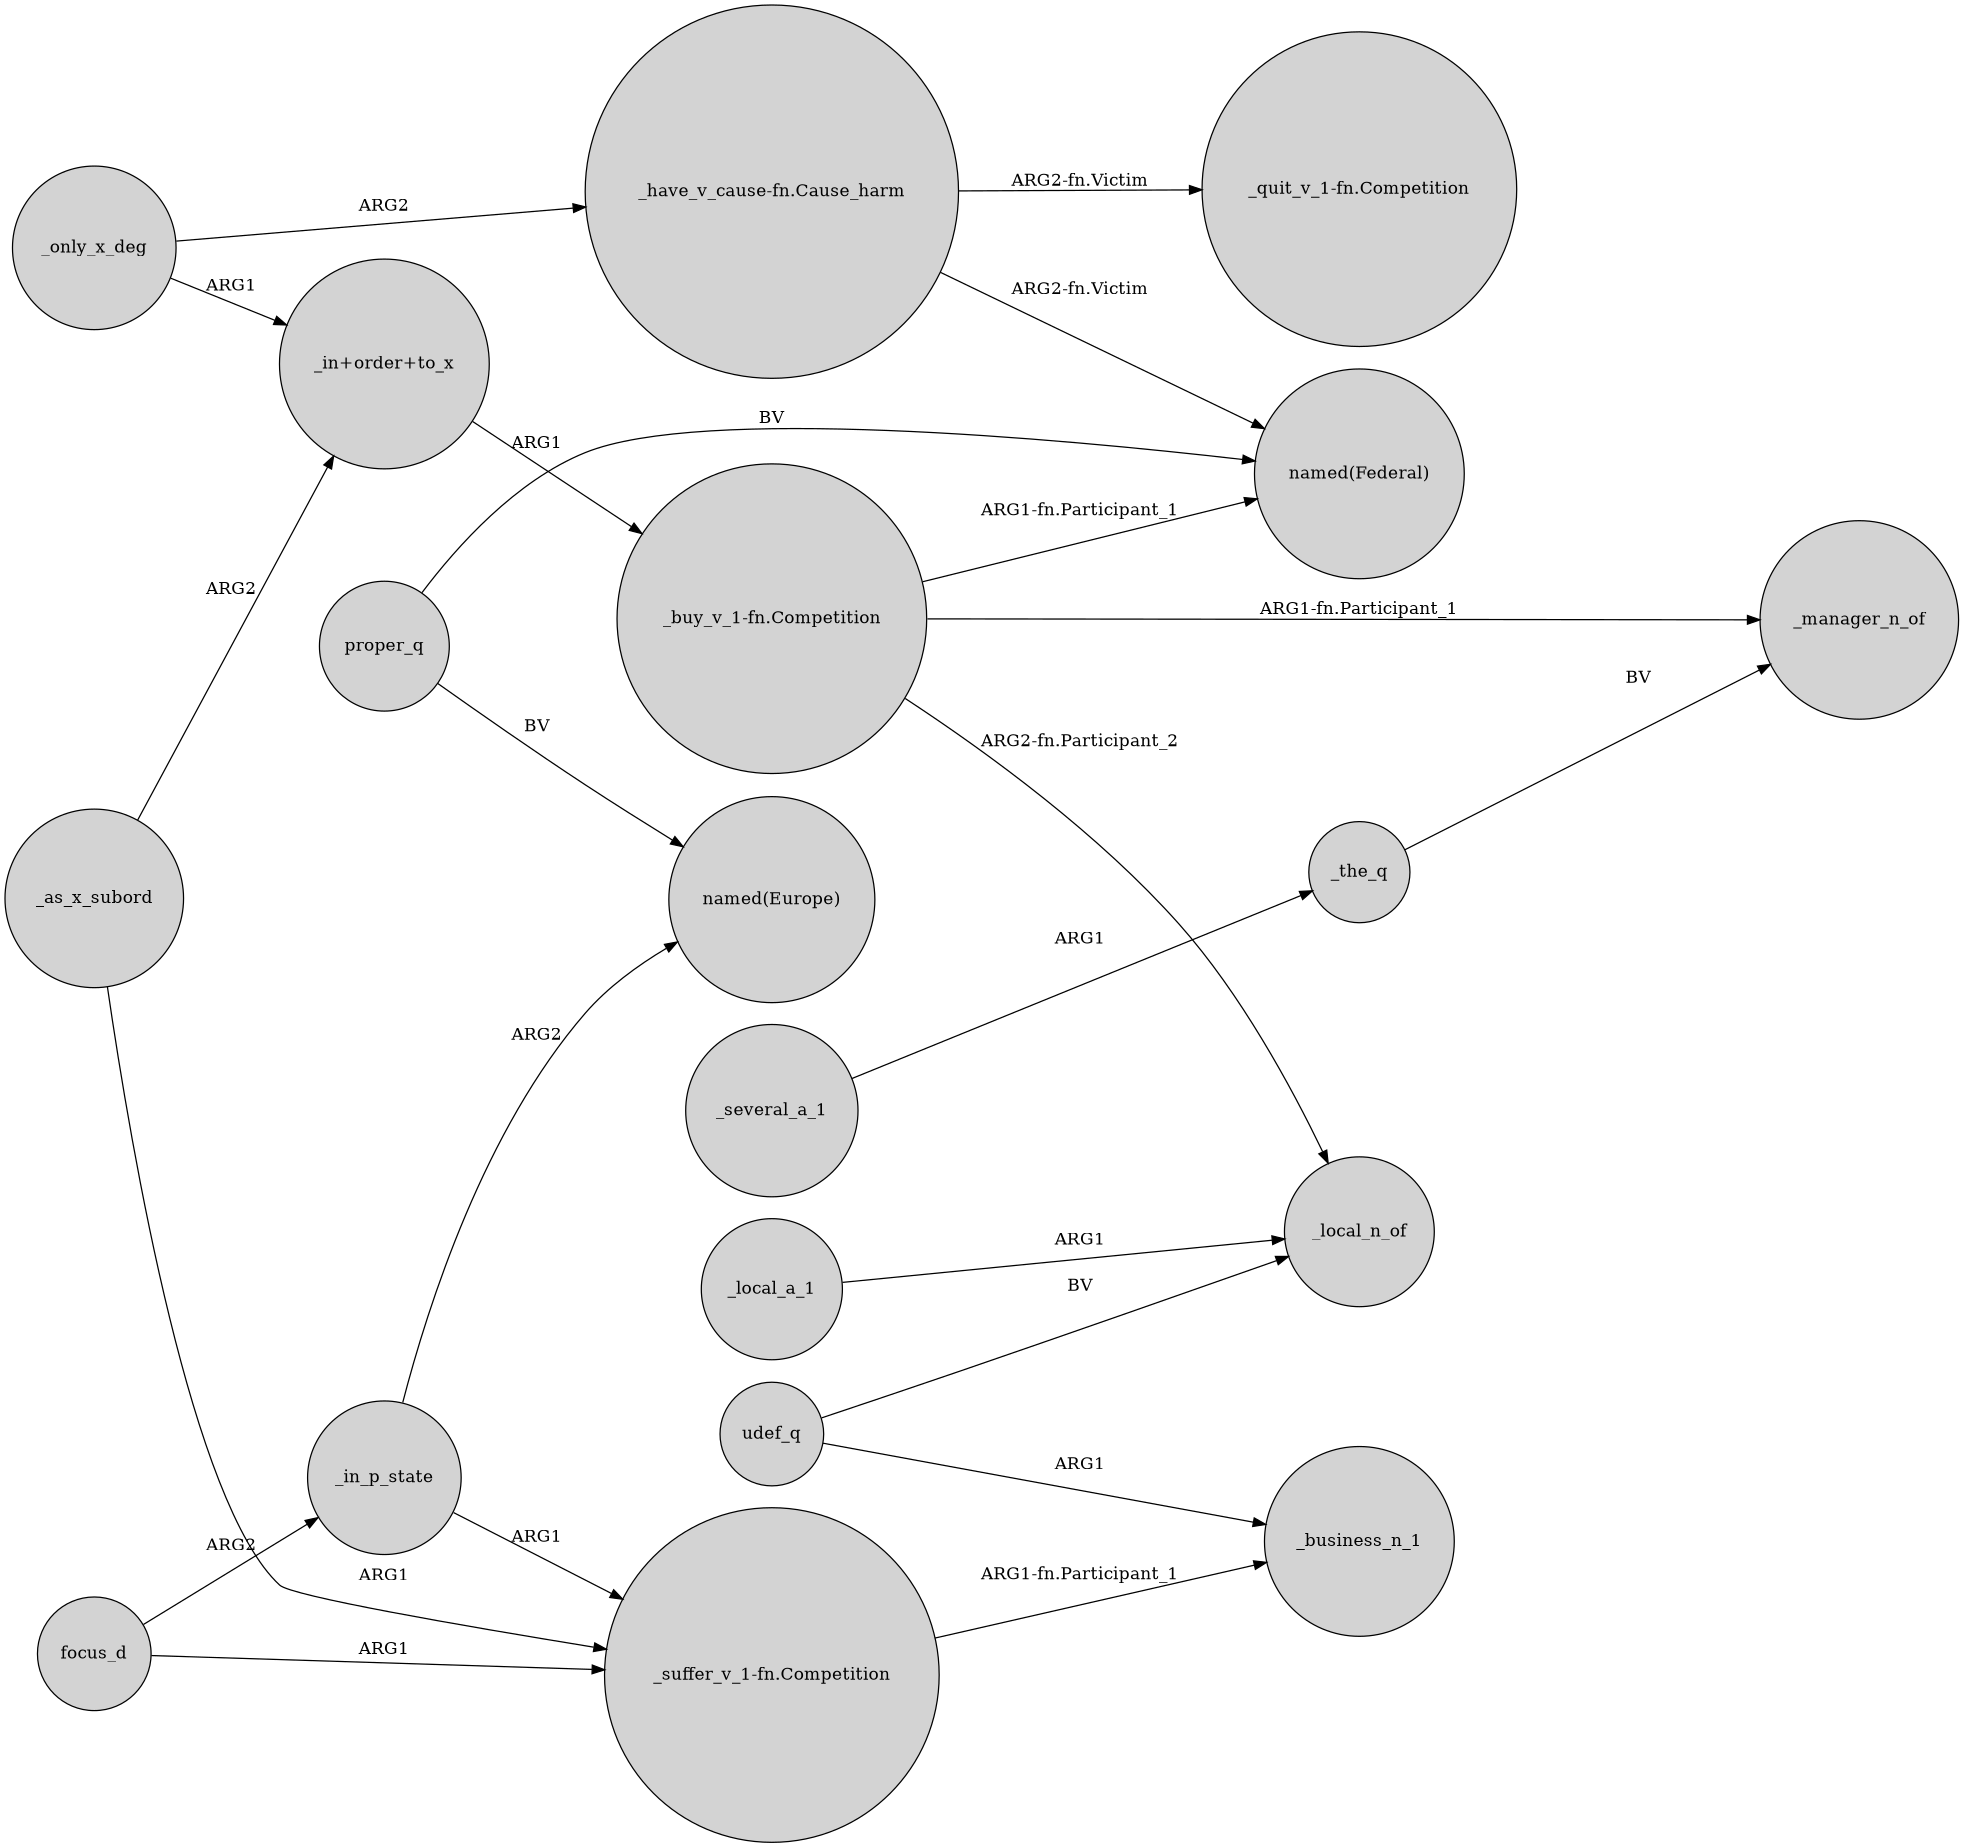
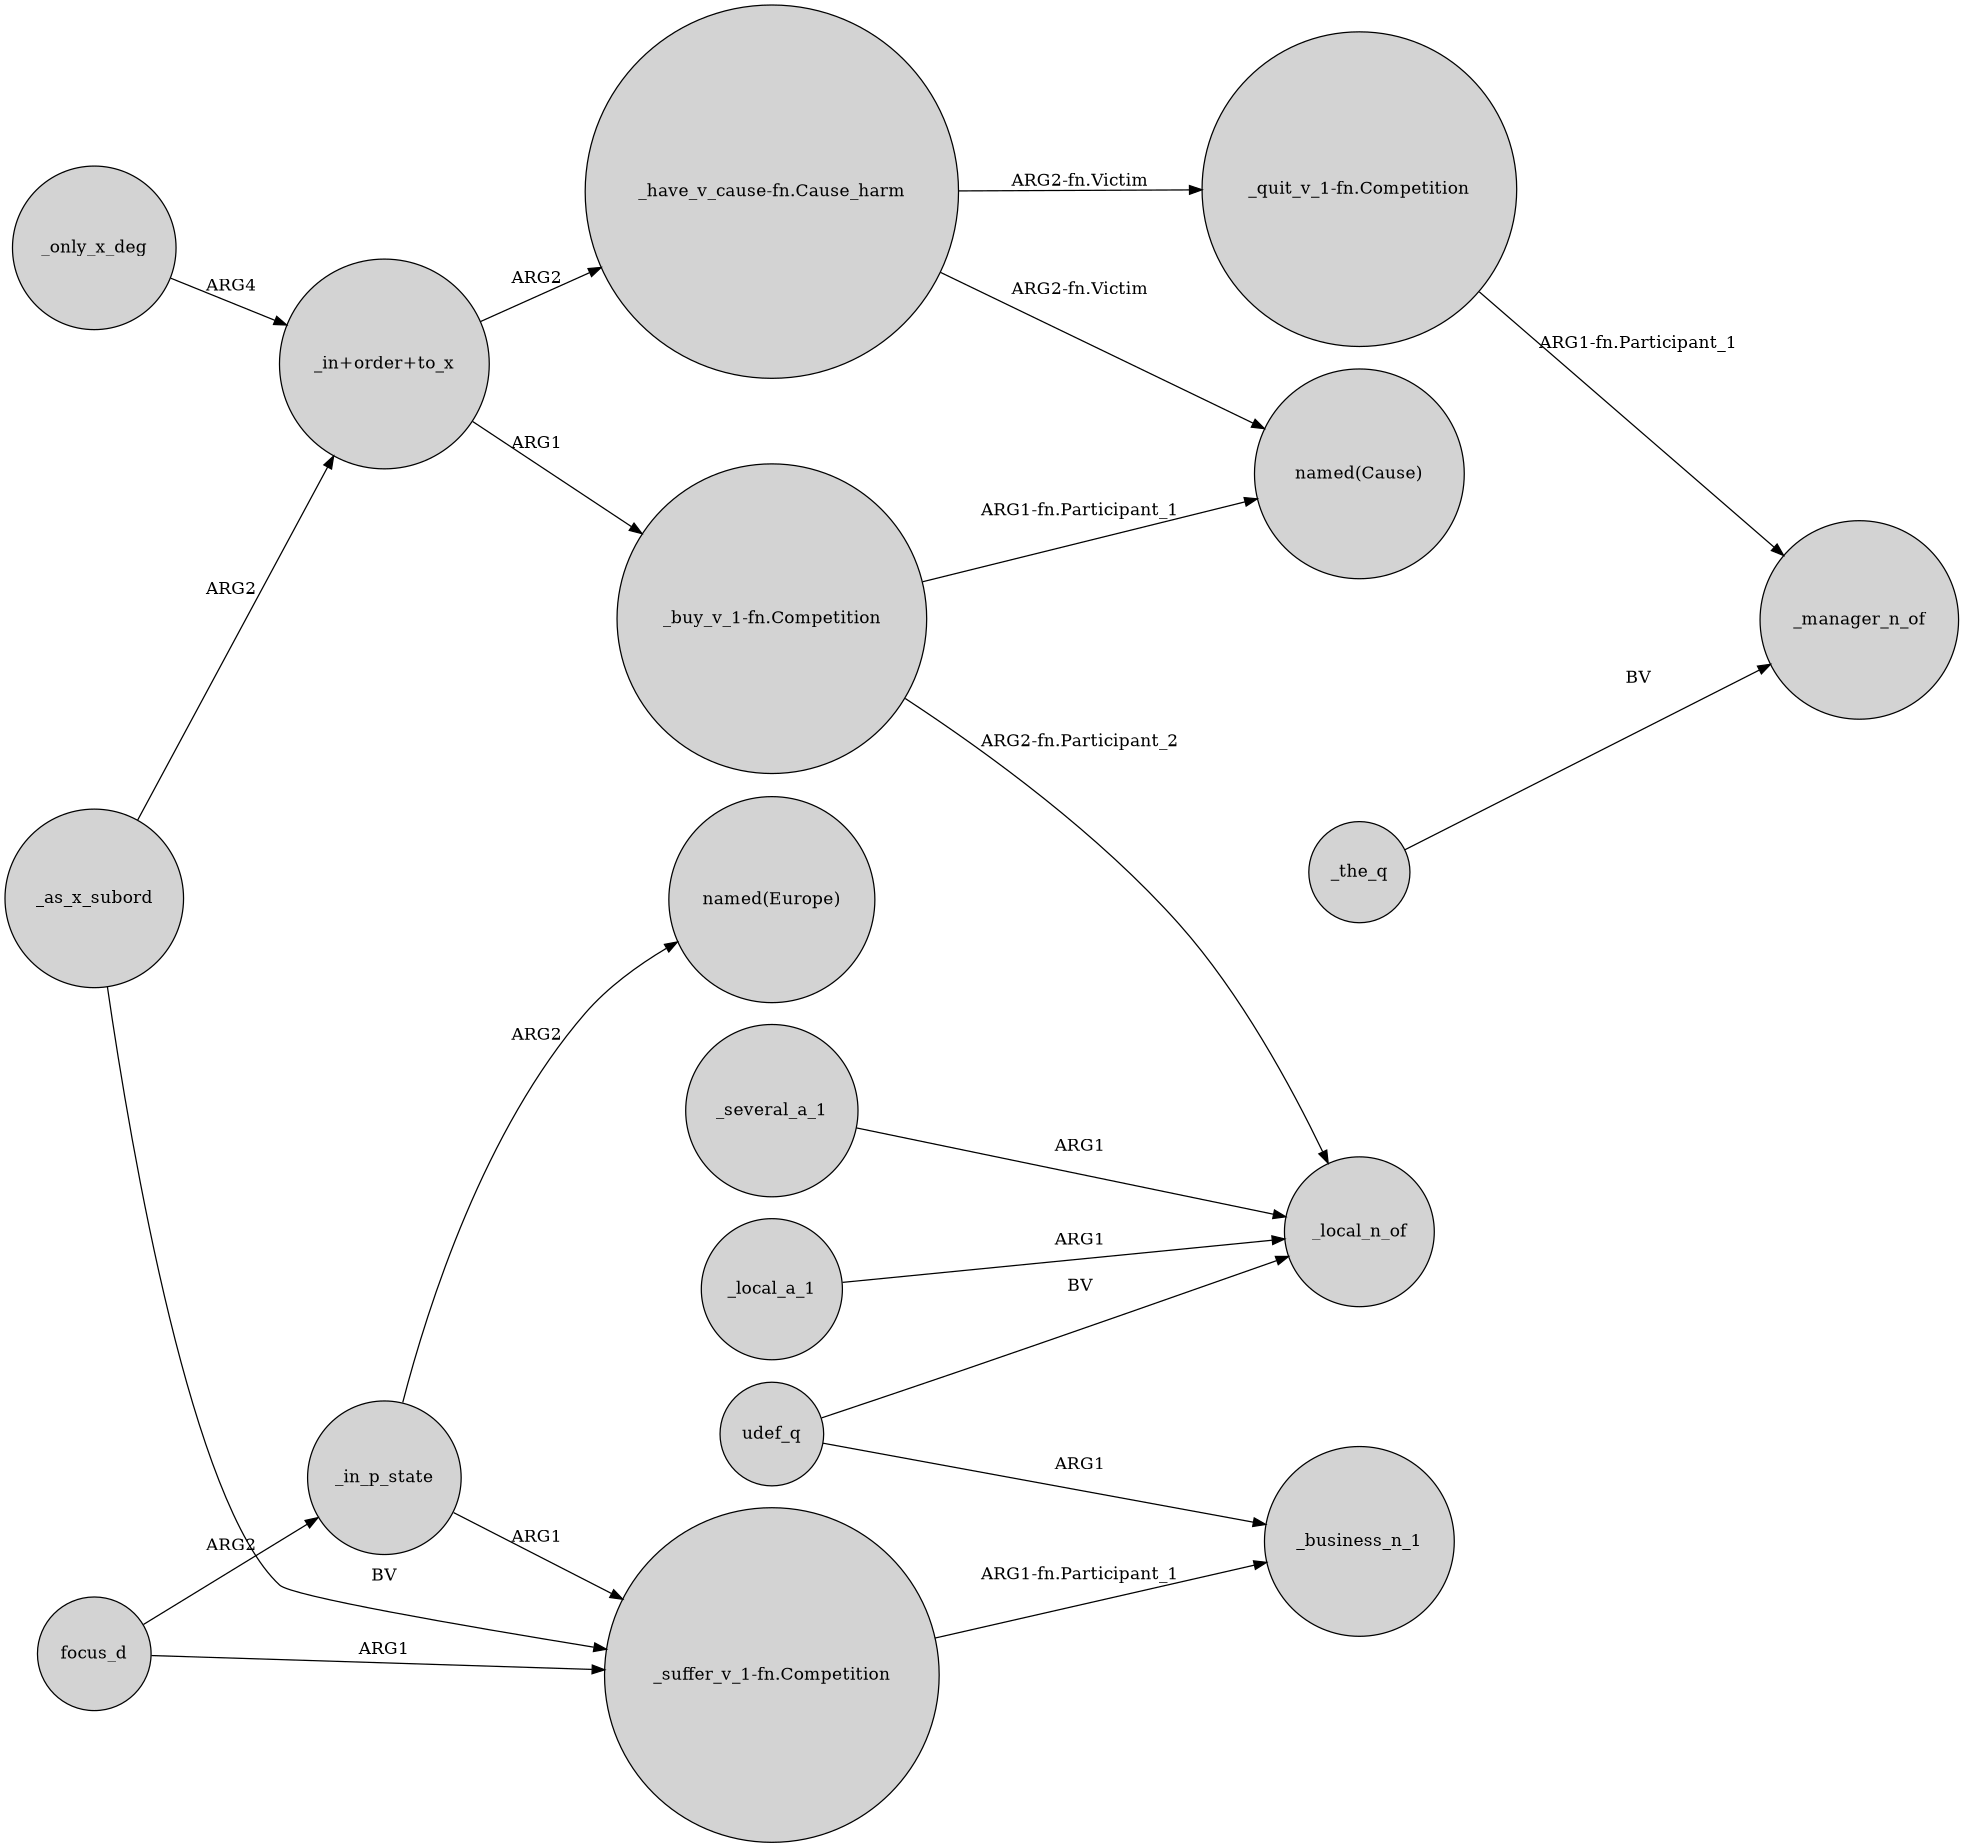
(375, 225) -> (535, 297)
(232, 286) -> (232, 286)
(1359, 474) -> (1359, 474)
(1337, 619) -> (1627, 419)
(384, 646) -> none
(1076, 987) -> (1065, 1171)
(384, 1576) -> (384, 1576)
